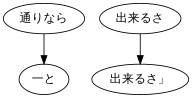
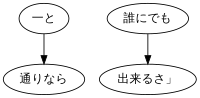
(140, 19) -> (148, 19)
(44, 45) -> (44, 45)
